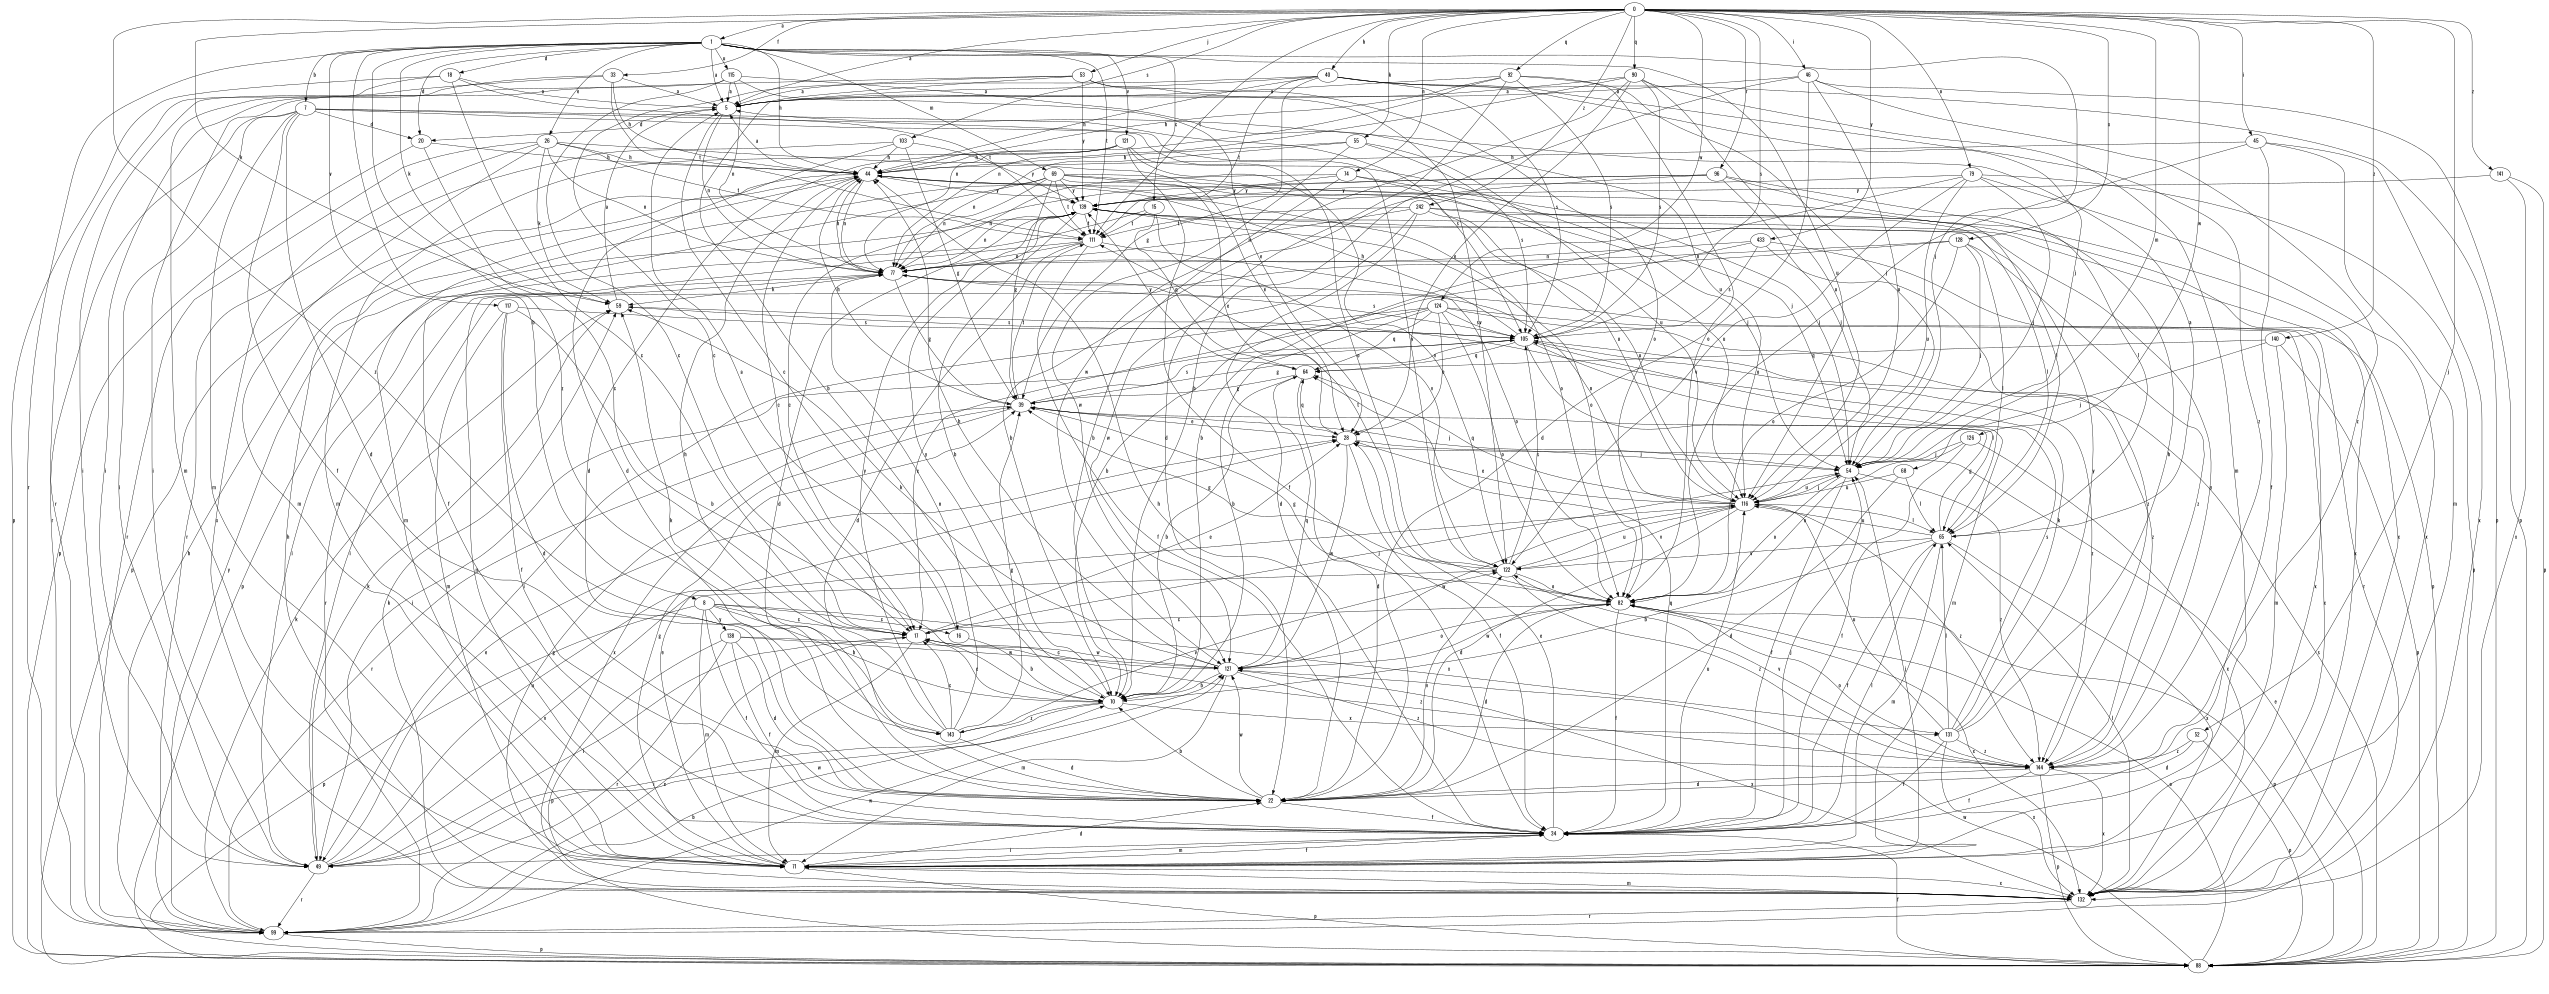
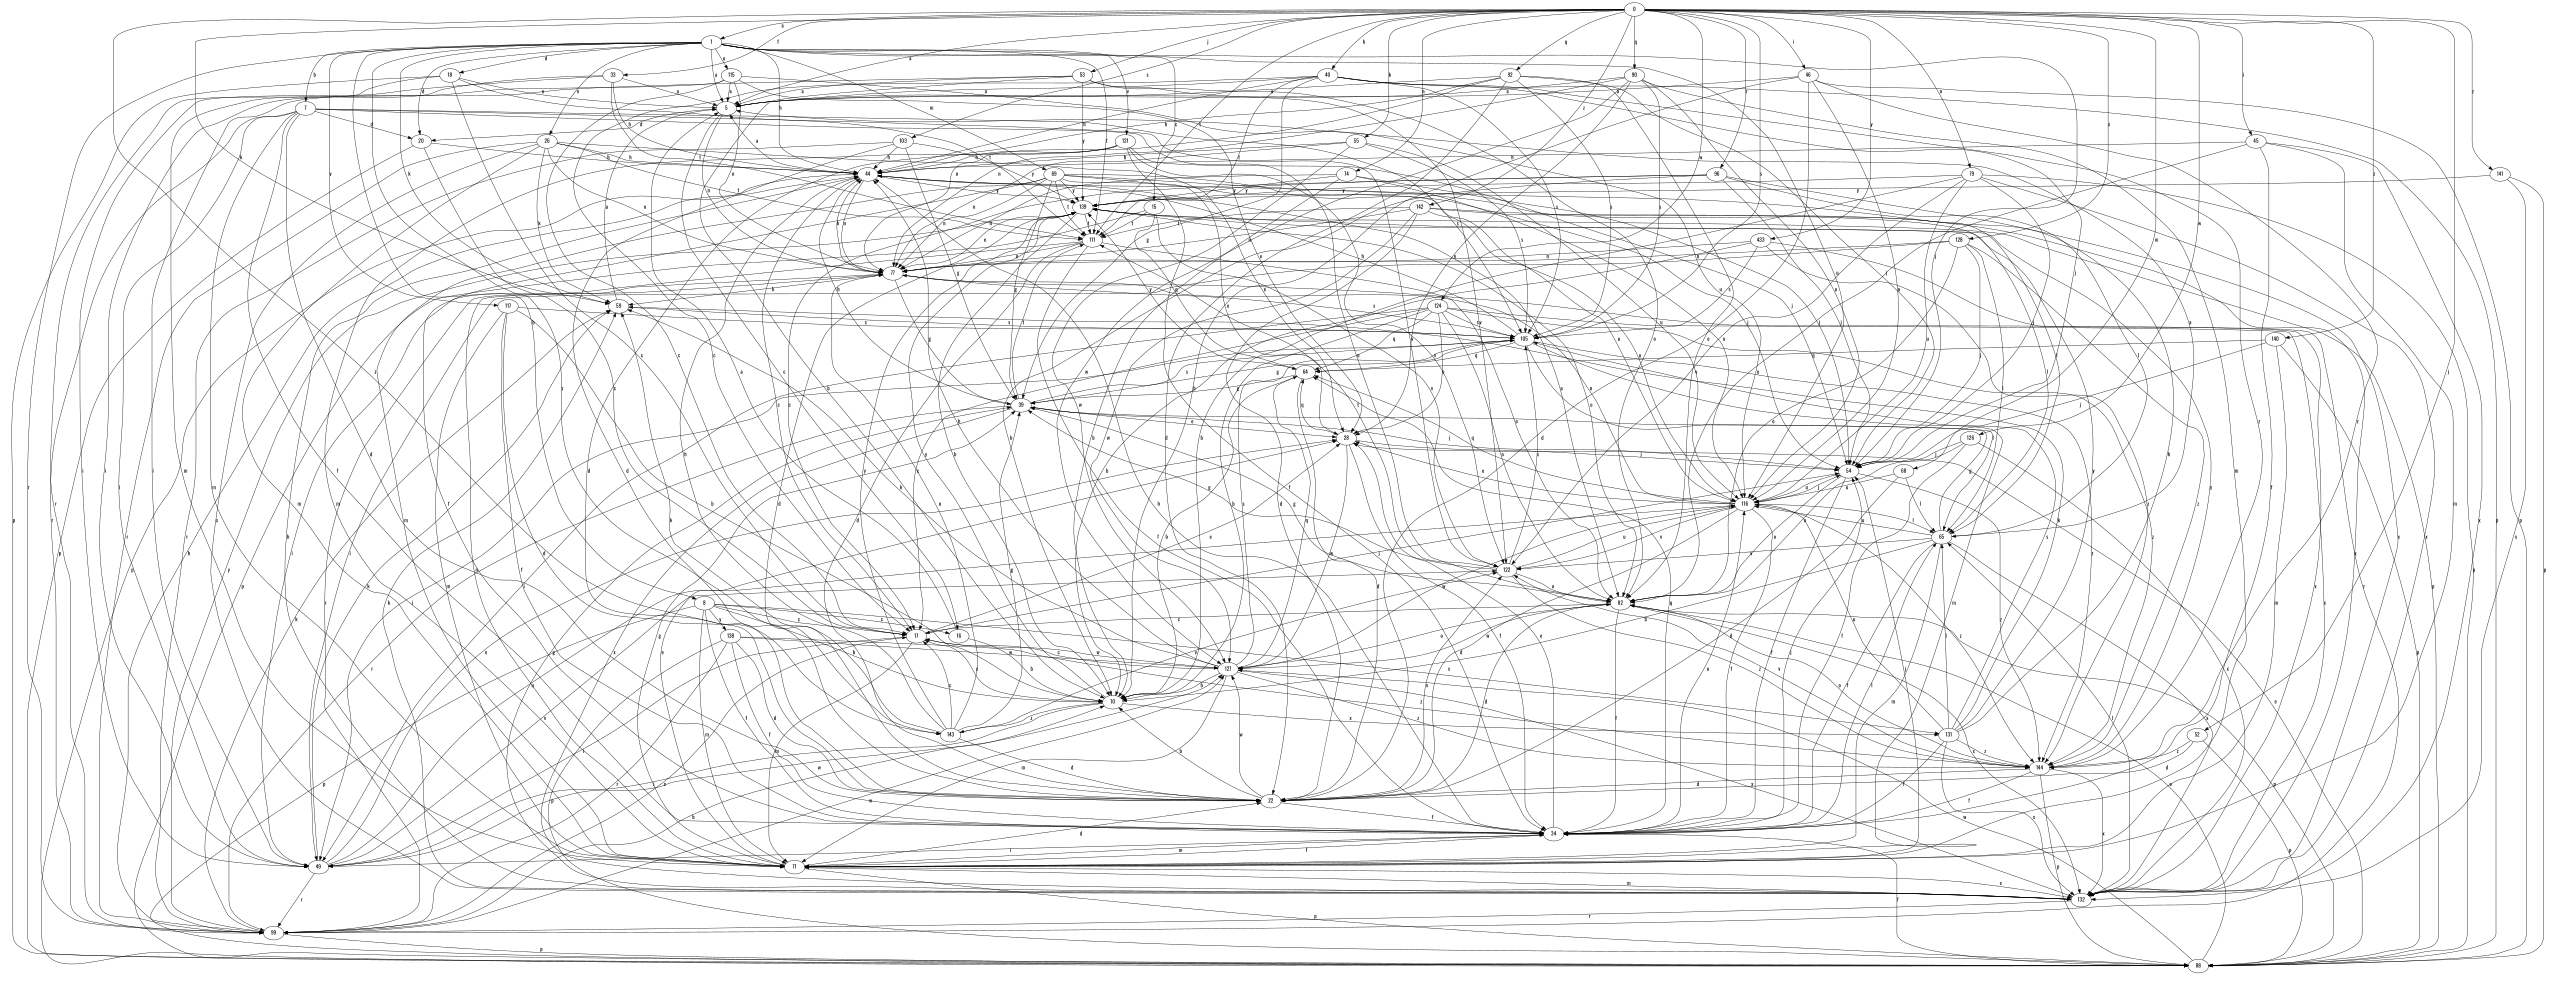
(1420, 207) -> (1420, 207)
(2197, 476) -> (1243, 390)
none -> (1726, 719)
